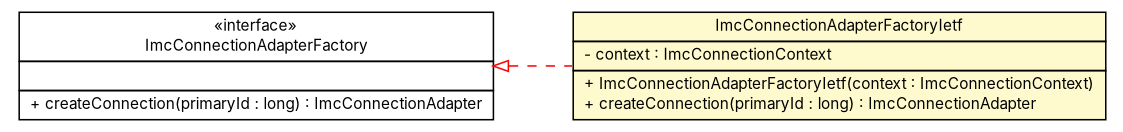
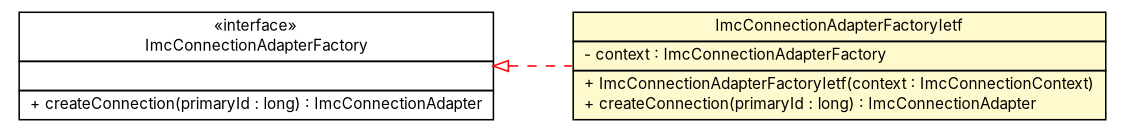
(708, 55) -> (735, 55)
